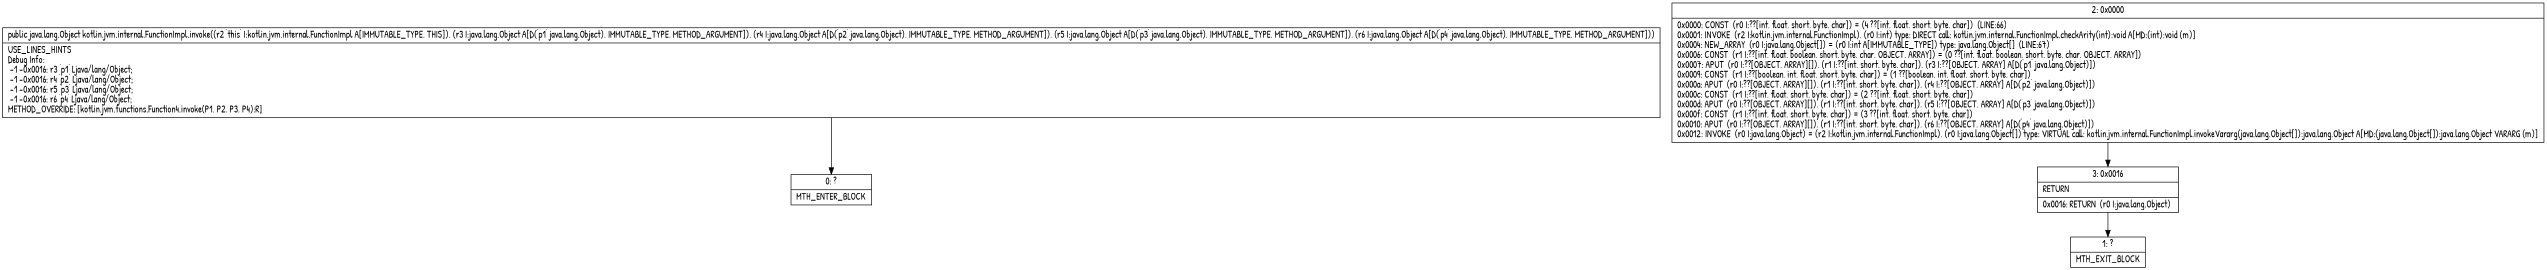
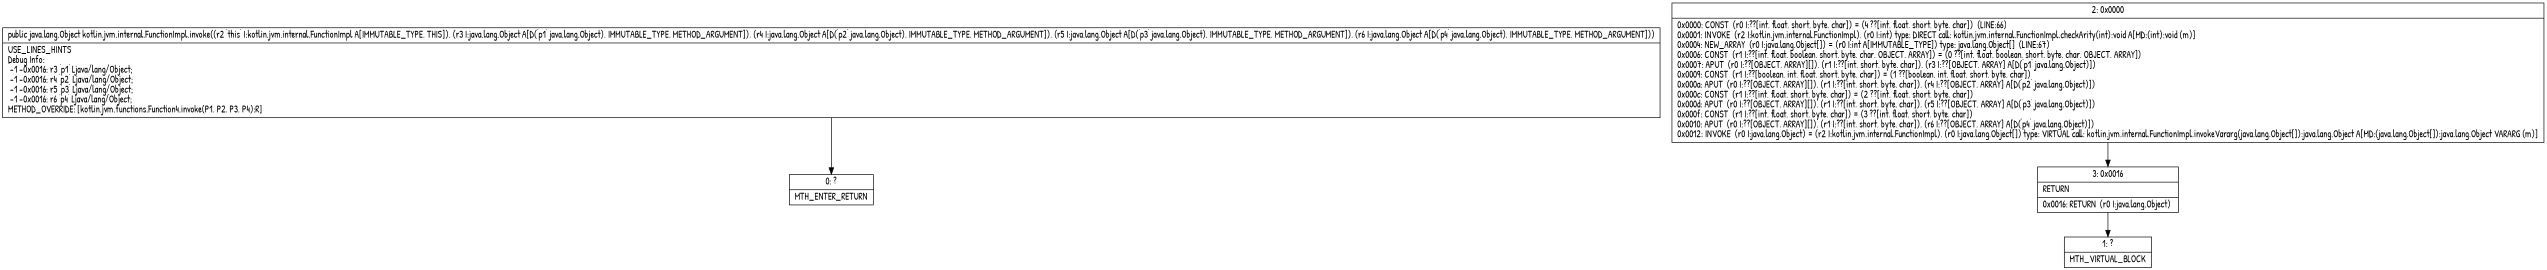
(831, 197) -> (831, 197)
(2108, 259) -> (2108, 259)
